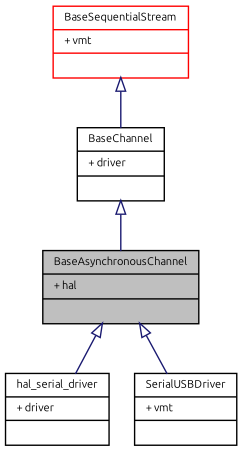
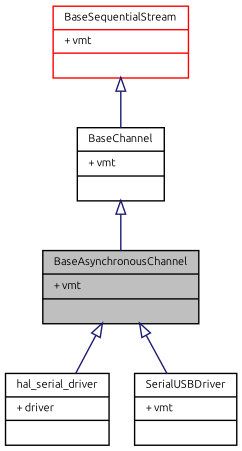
(108, 163) -> (102, 163)
(66, 286) -> (68, 286)
